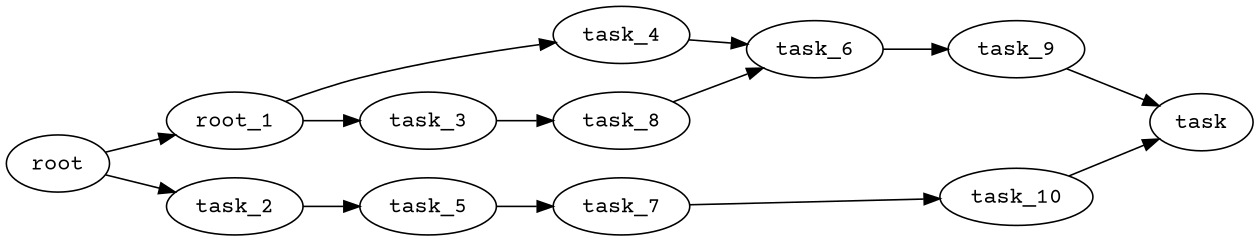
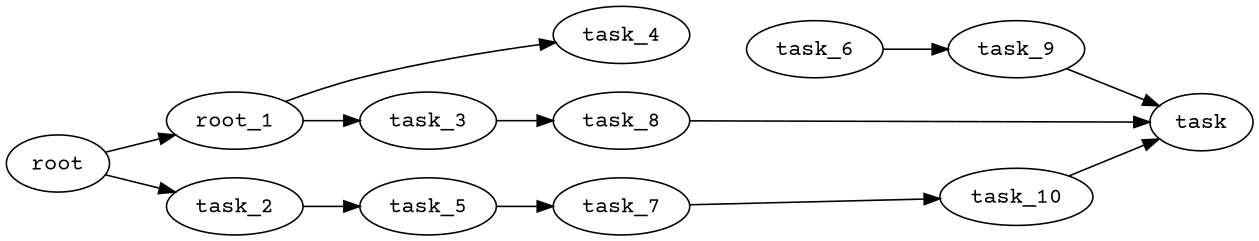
(710, 41) -> none
(710, 88) -> (912, 121)
